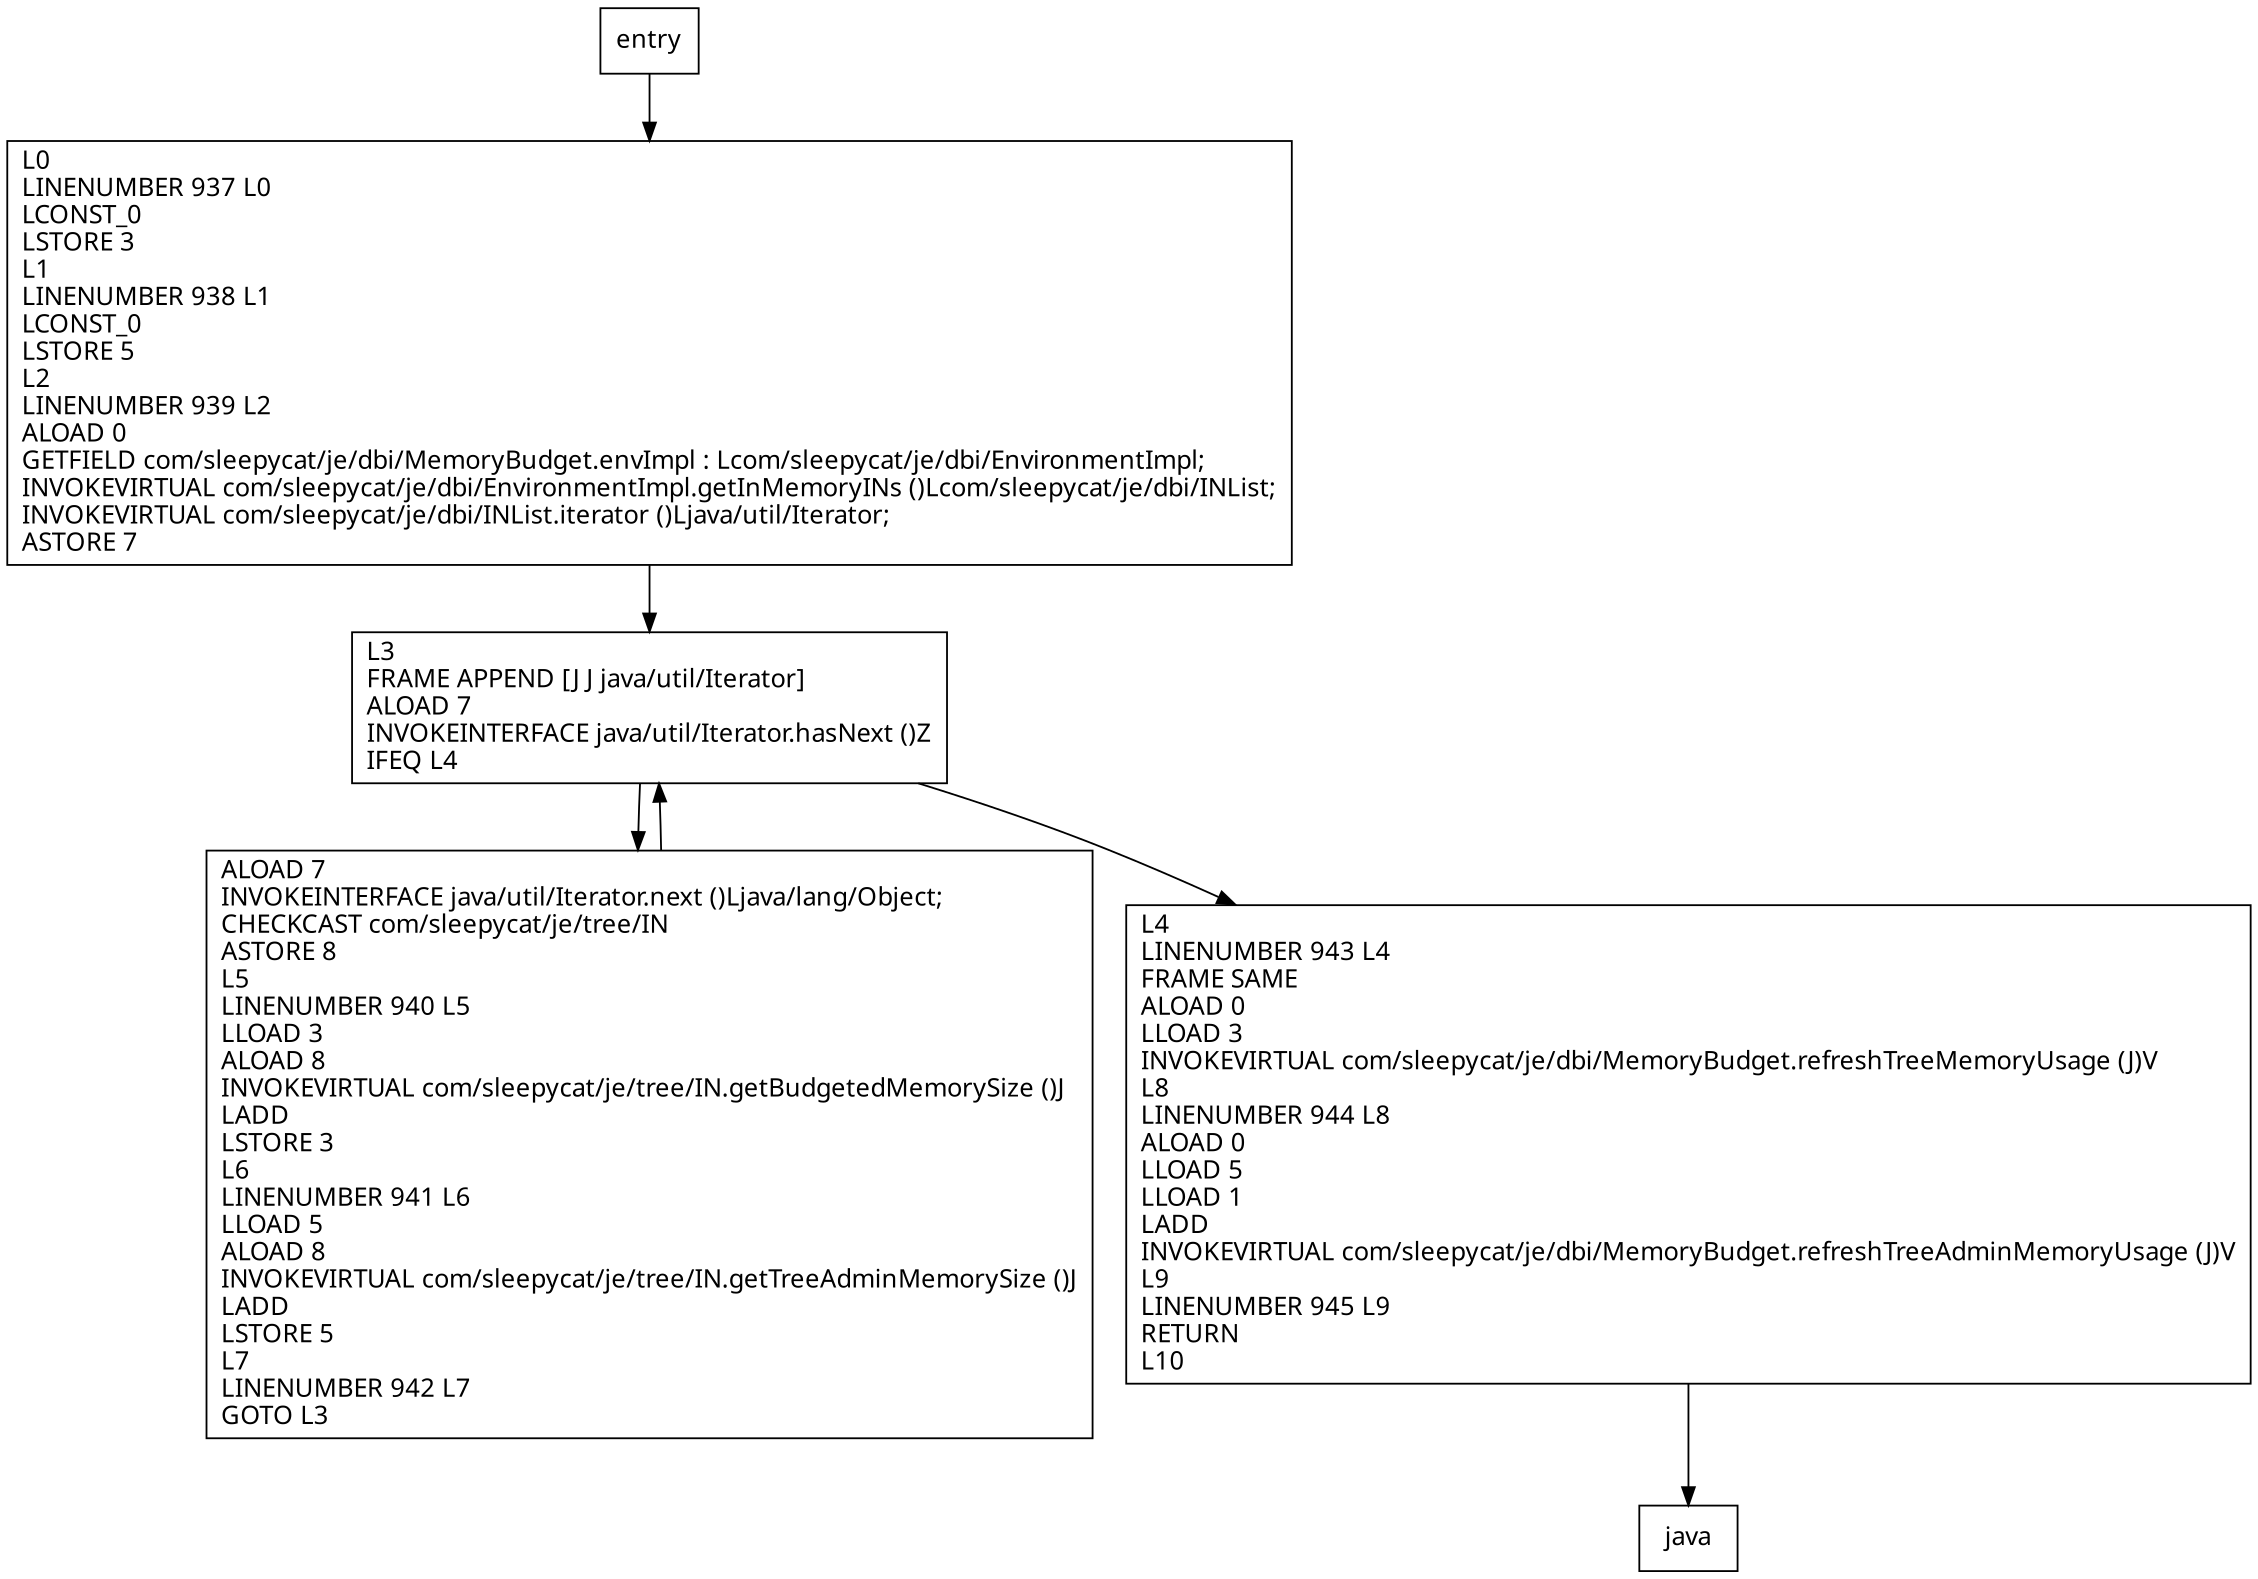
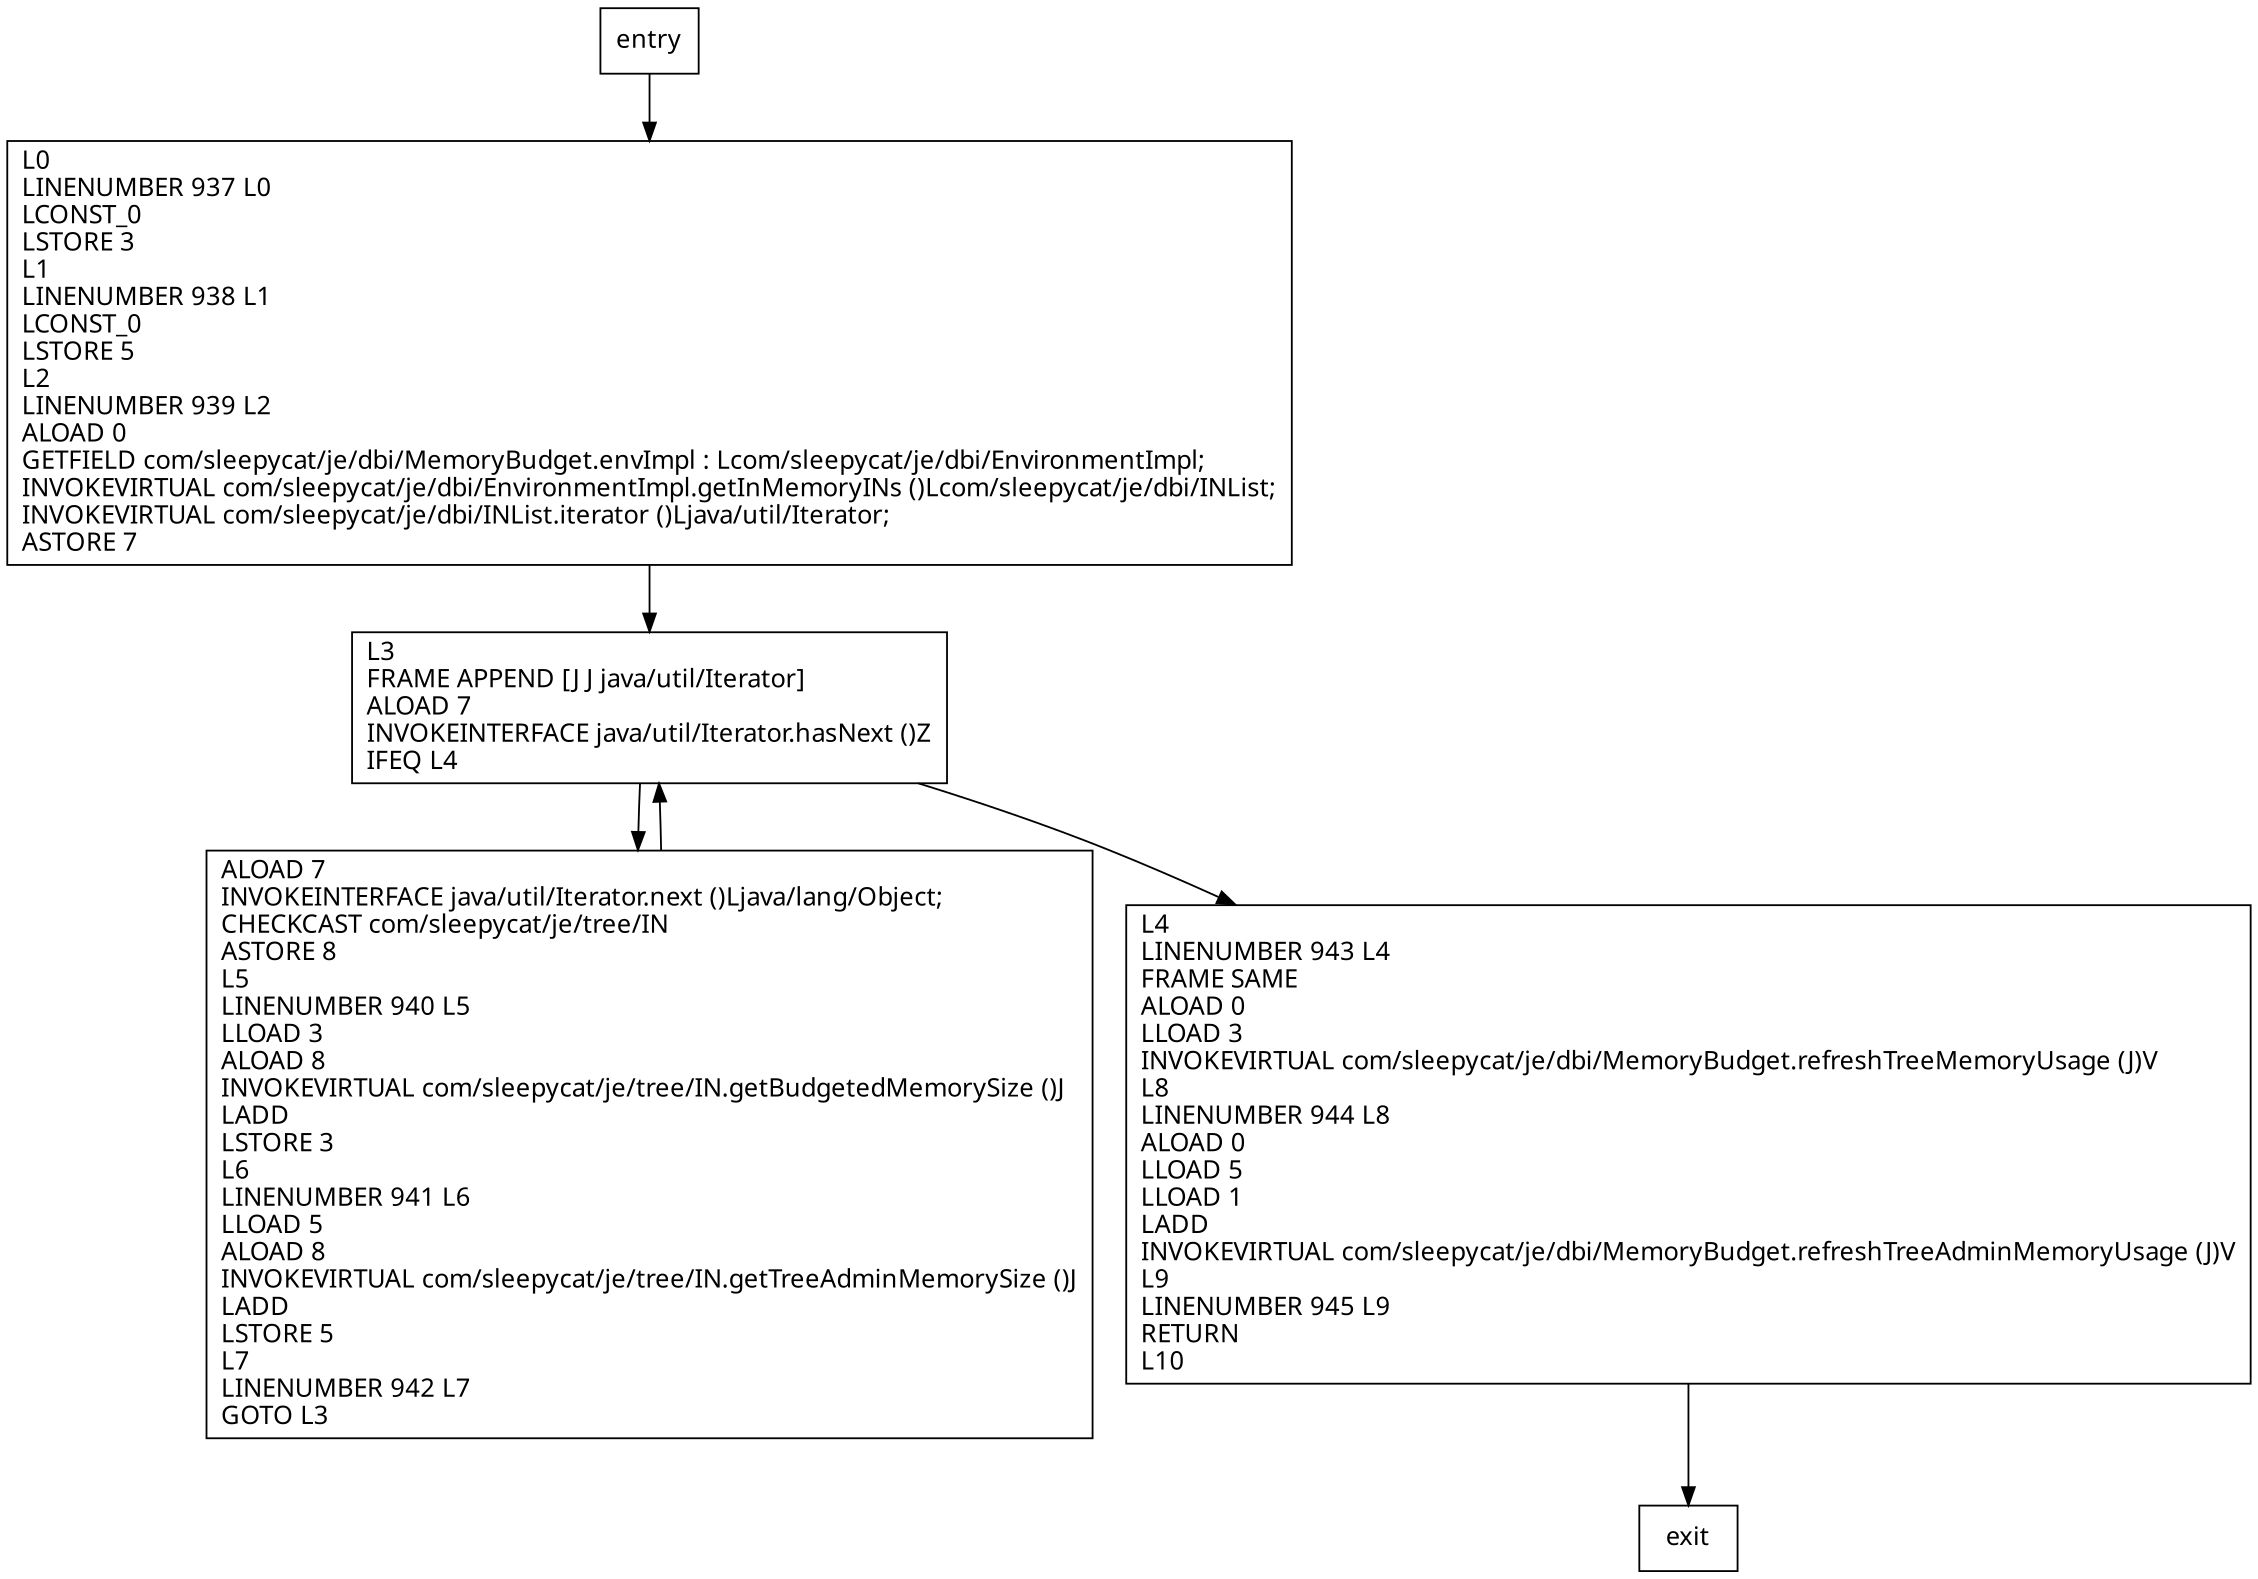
(1688, 1538) -> (1688, 1538)
